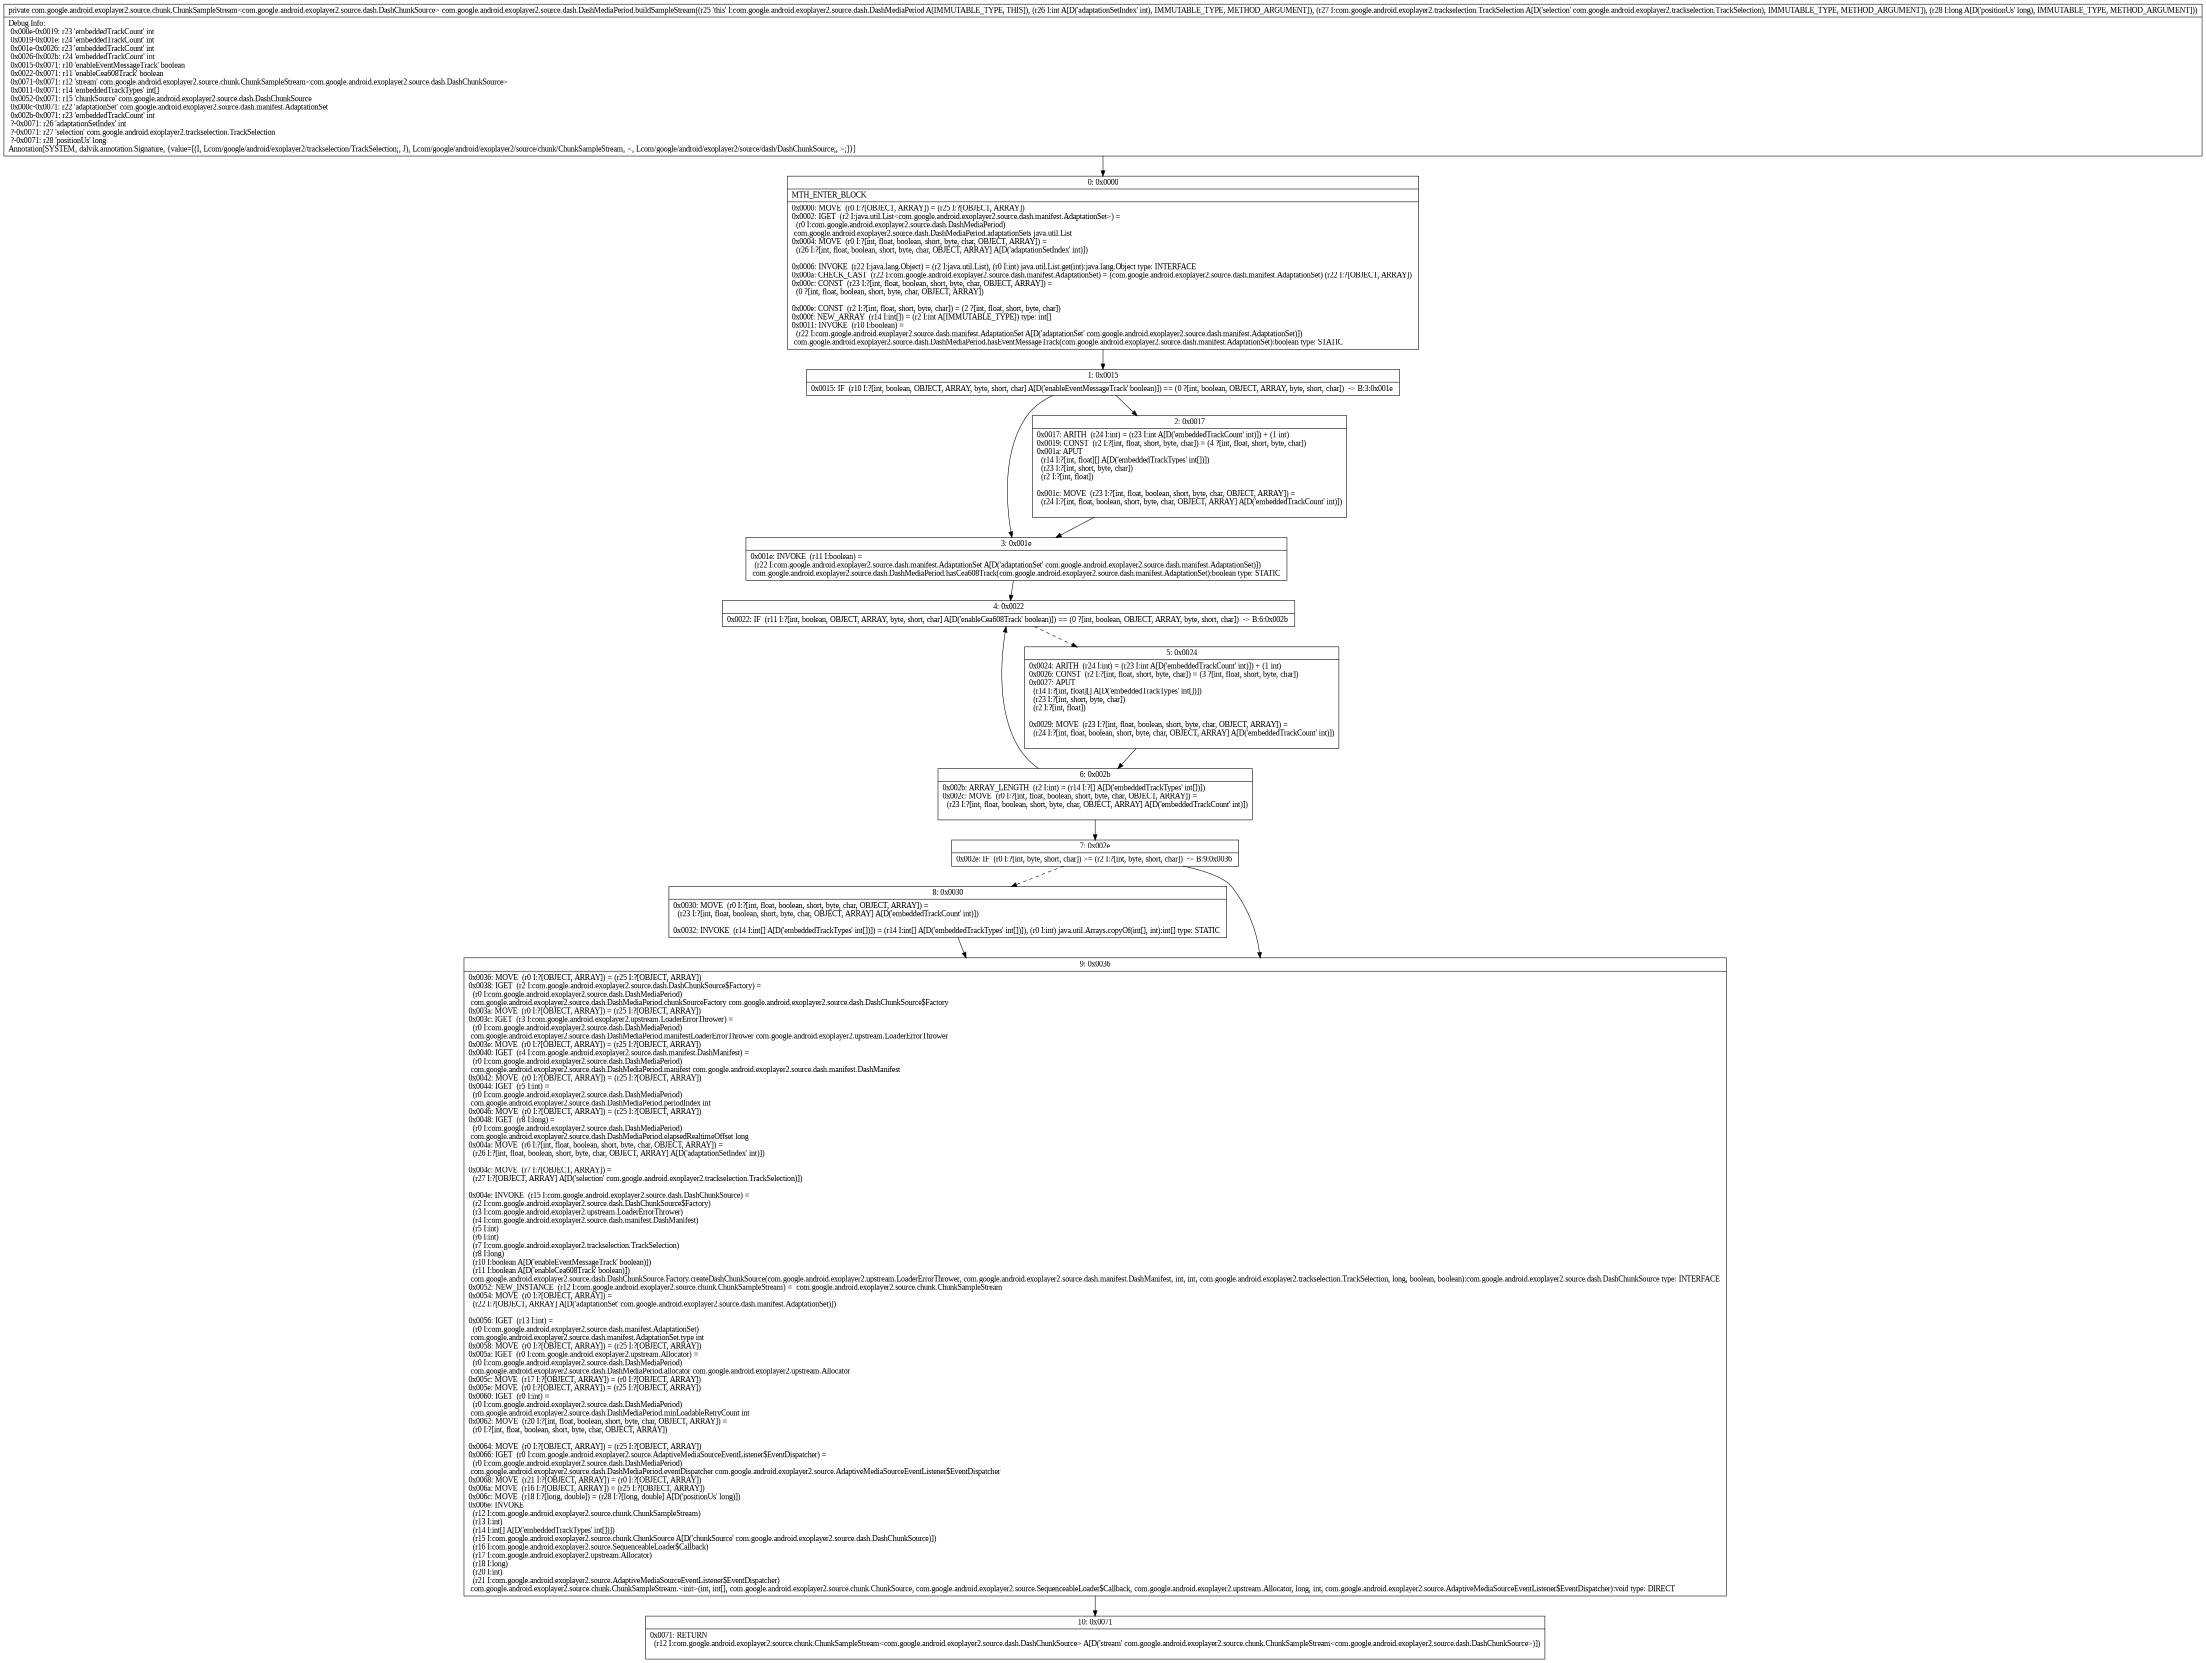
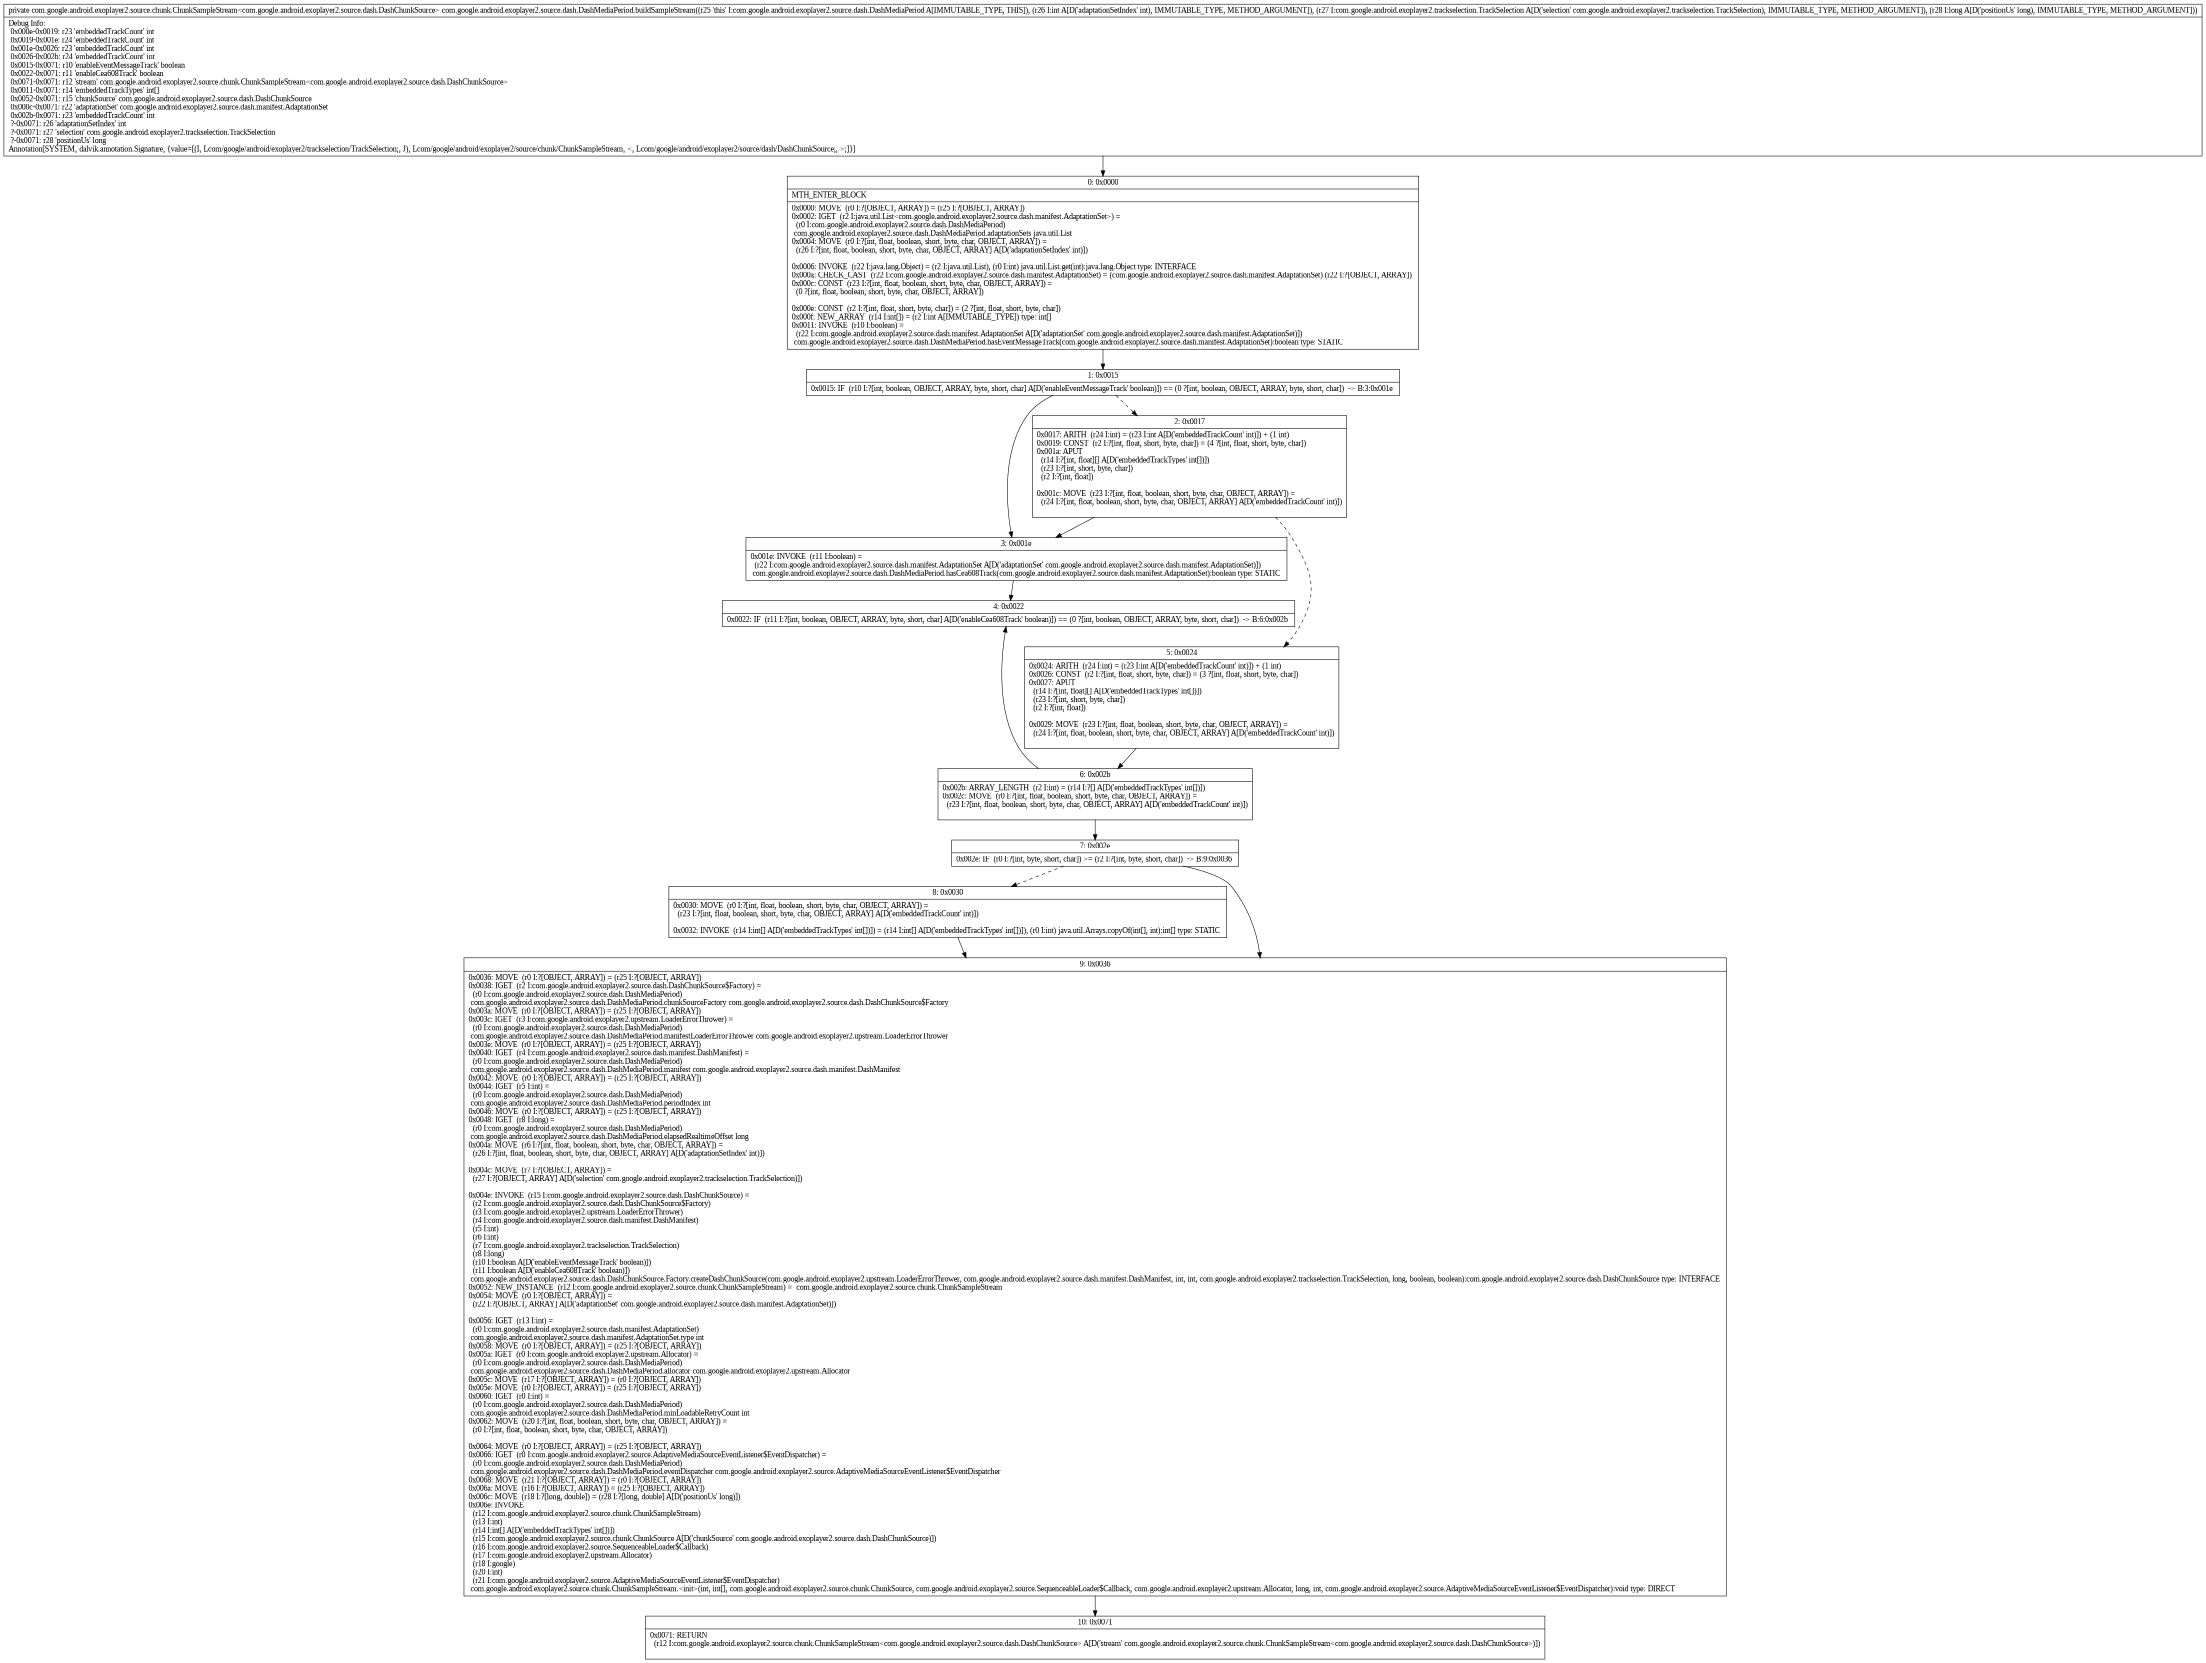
(1124, 404) -> (1124, 404)
(1053, 636) -> (1310, 578)
(488, 1564) -> (492, 1564)
